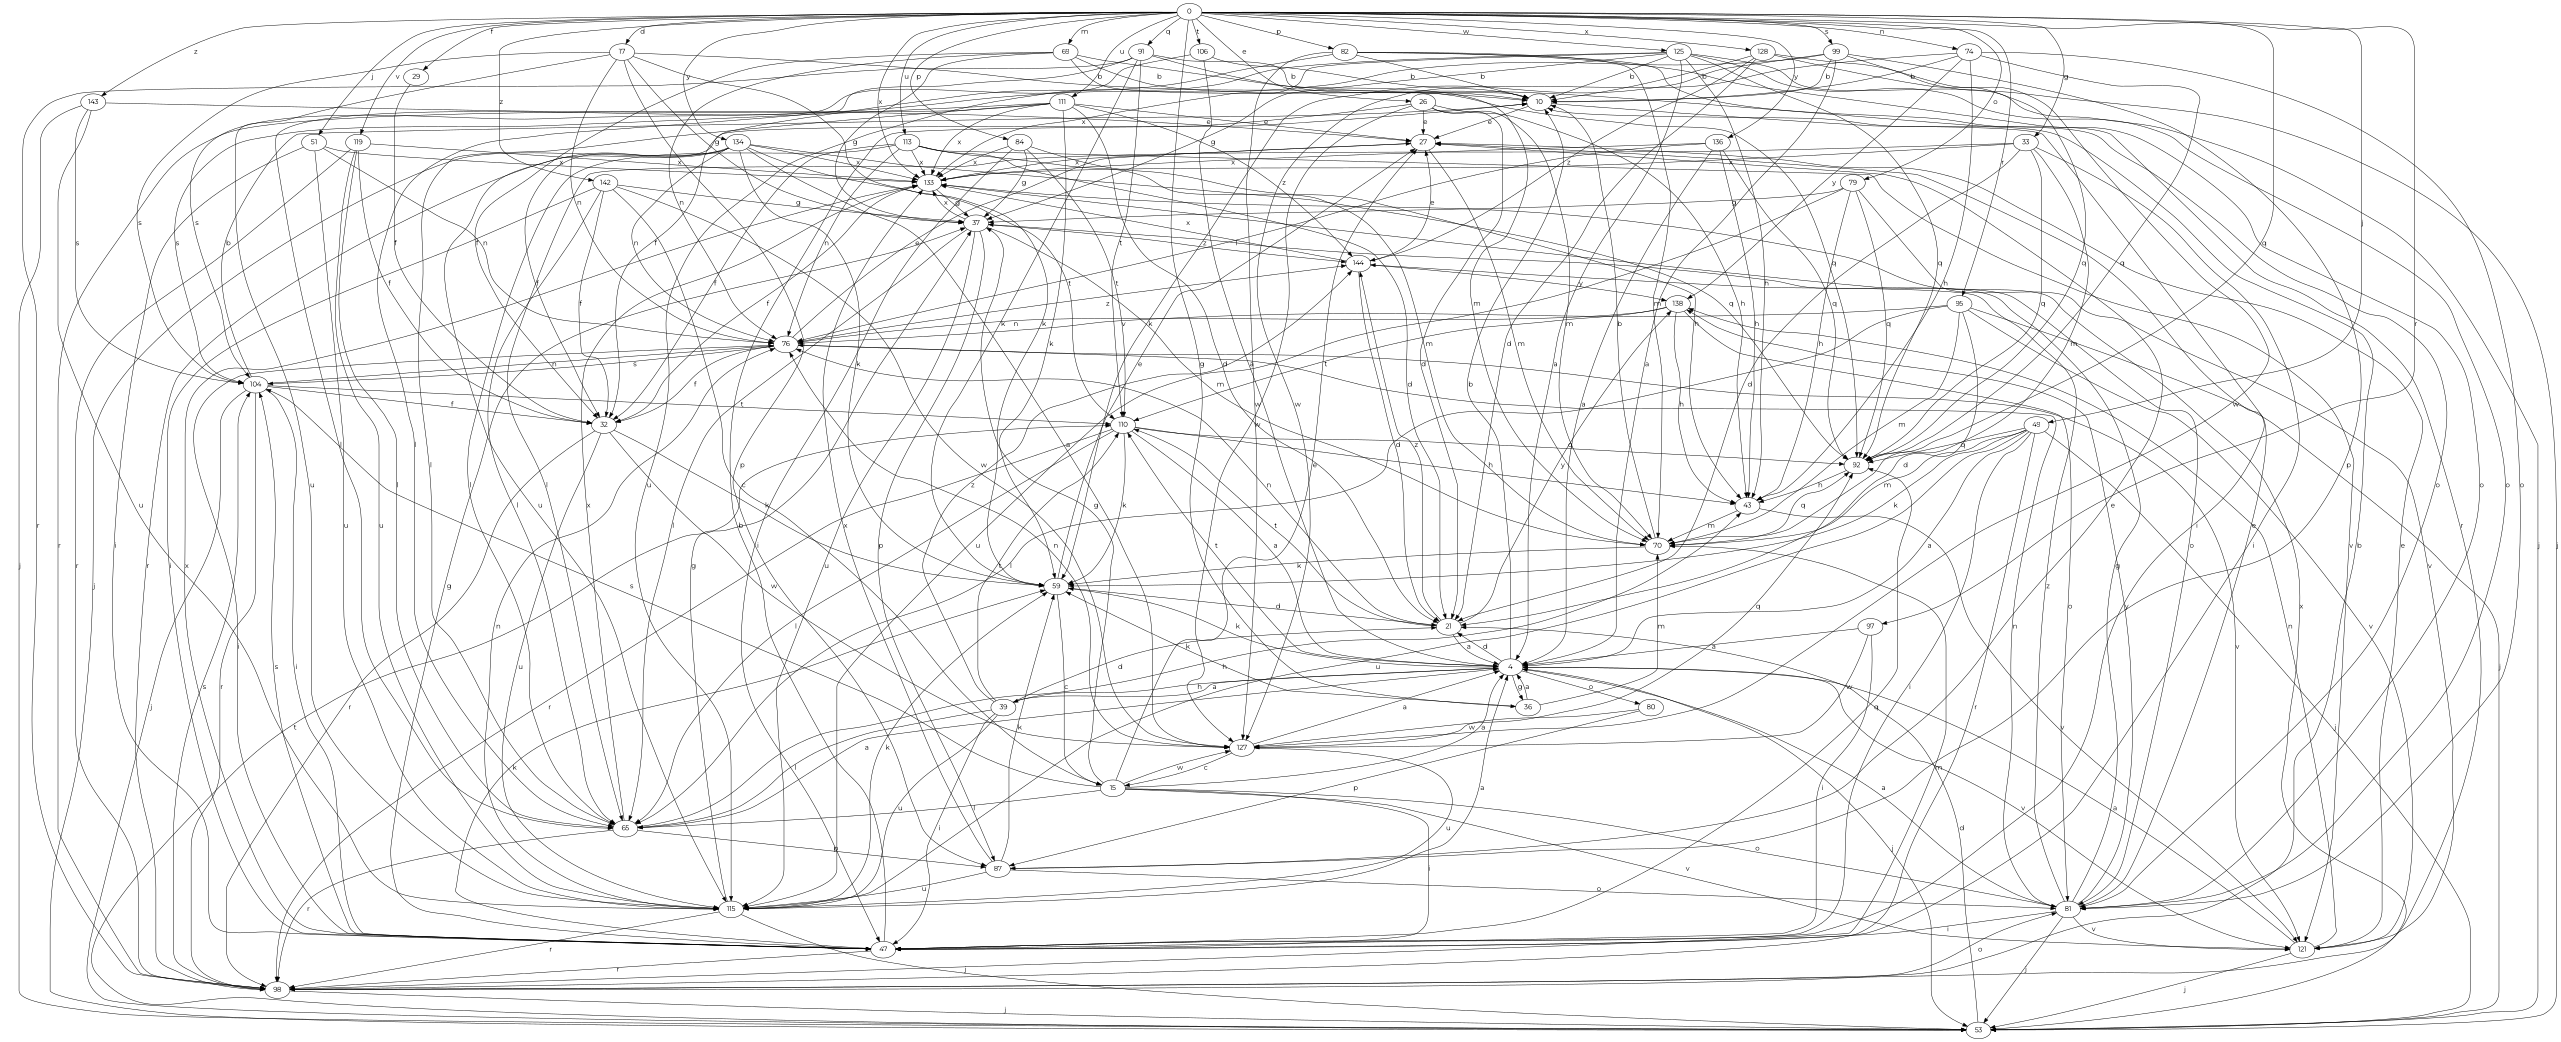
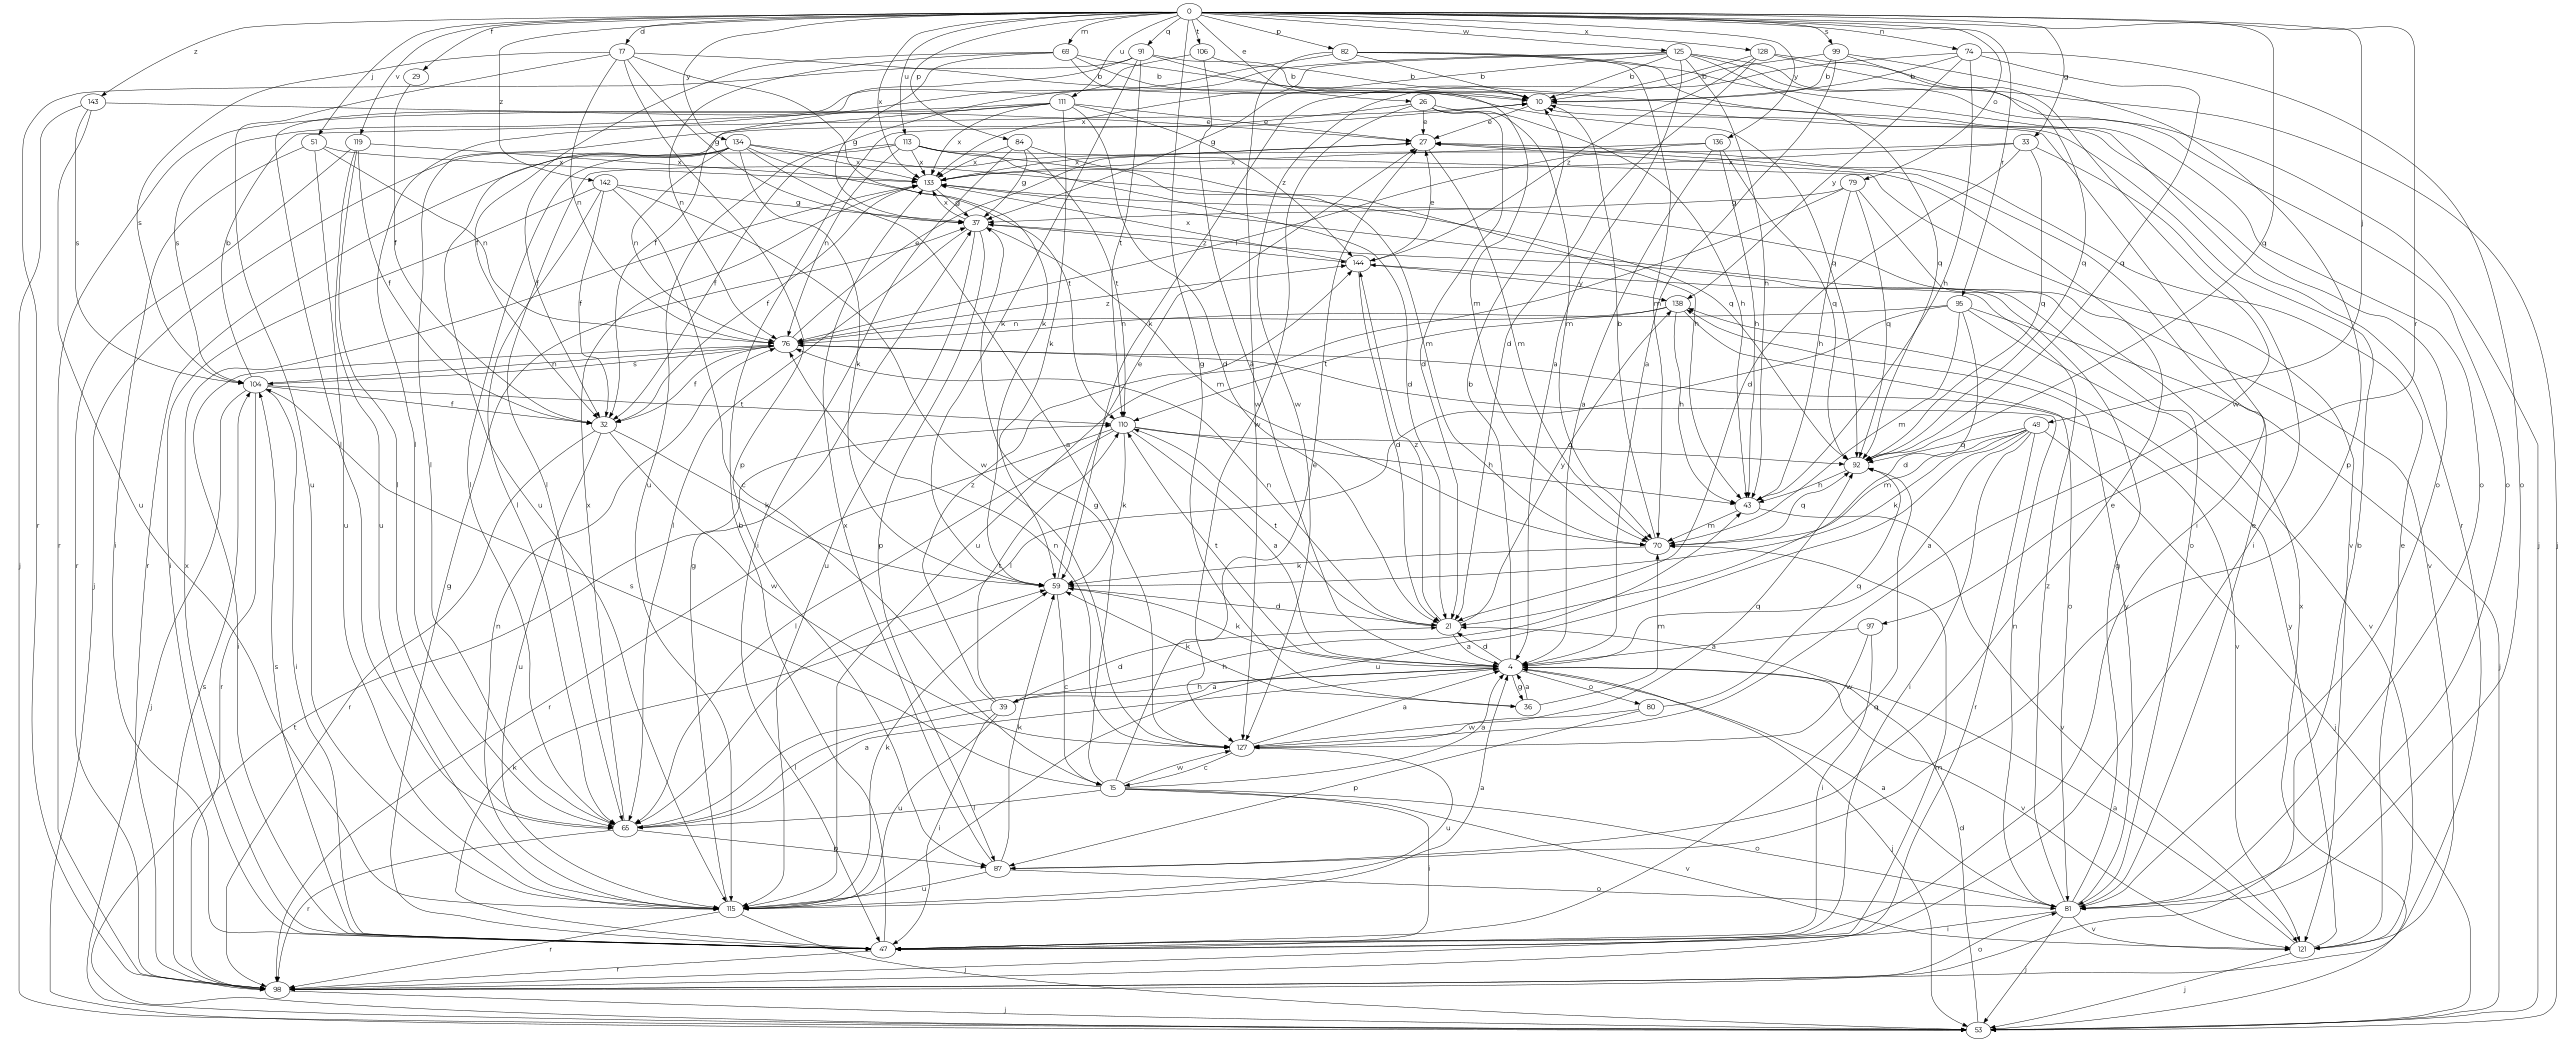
(939, 104) -> none
(1124, 324) -> (1124, 324)
(1981, 432) -> none
none -> (1818, 612)
(2290, 627) -> (2290, 627)
